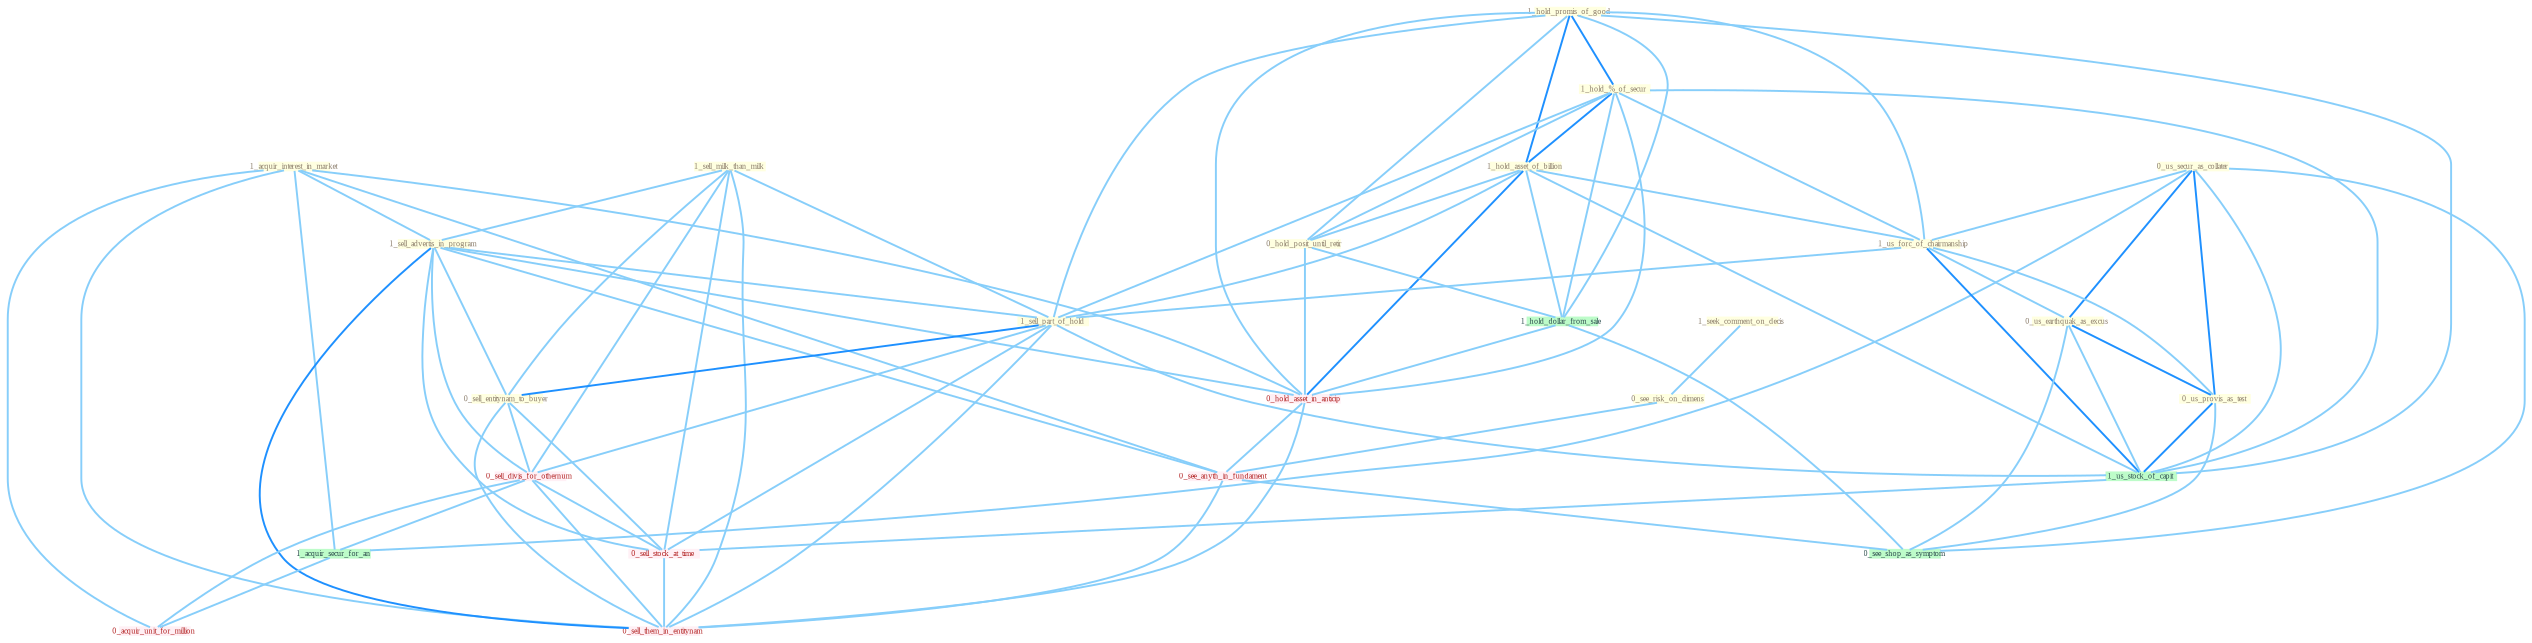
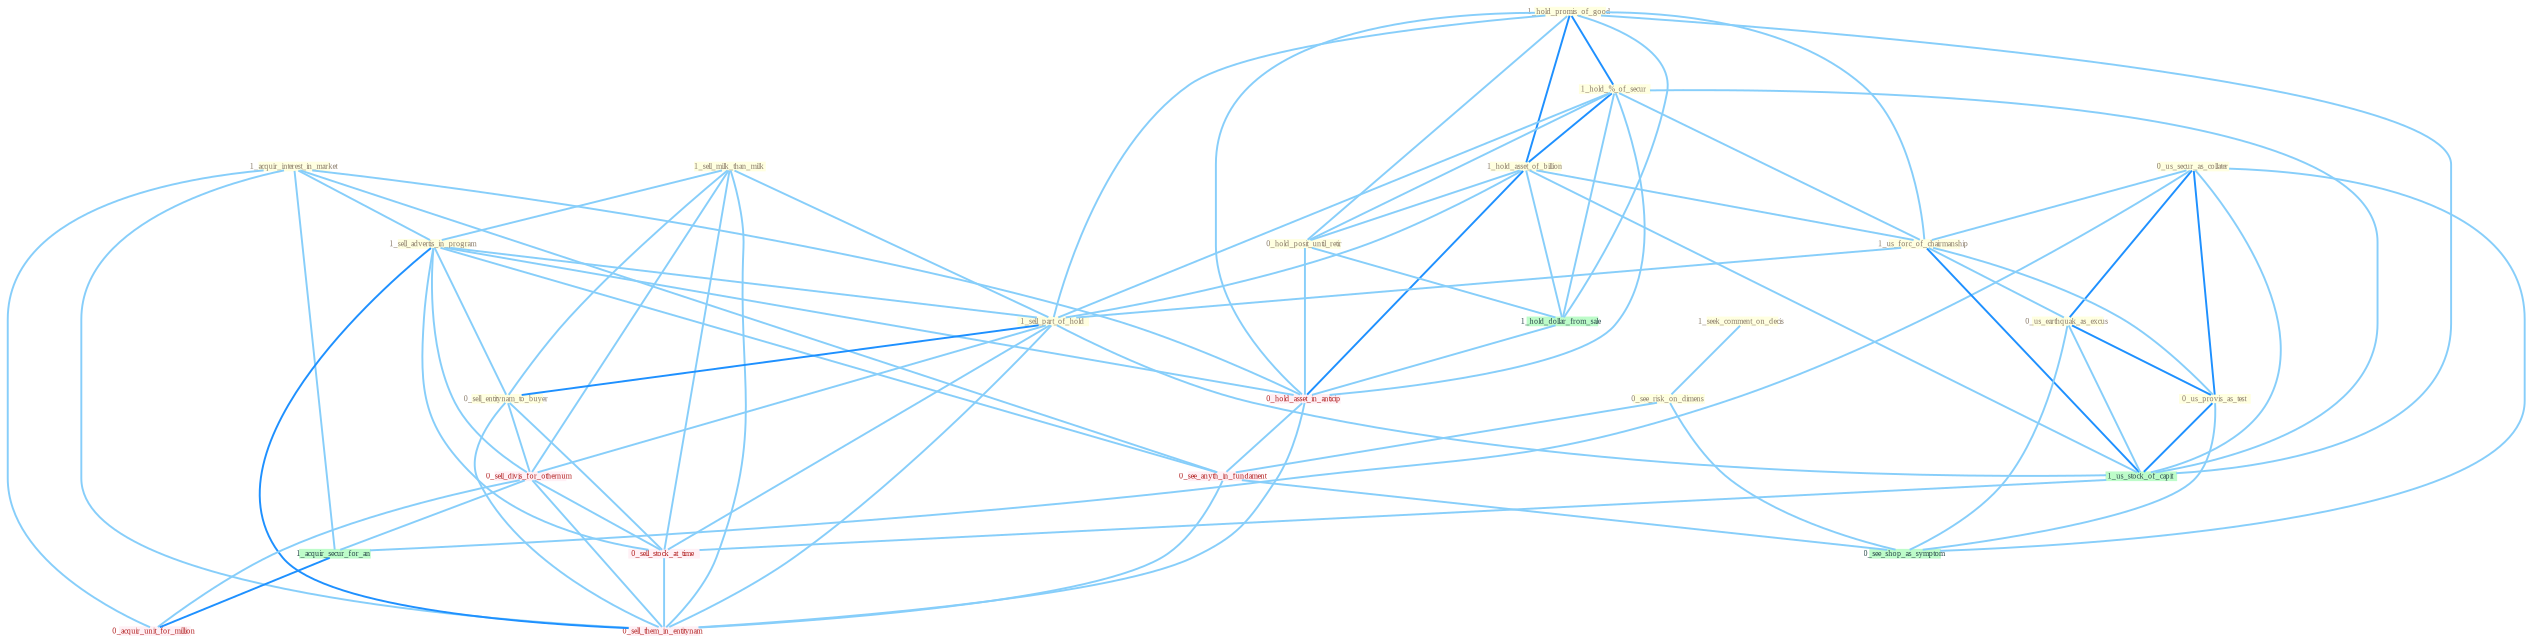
(1751, 415) -> (1777, 508)
(245, 593) -> (245, 593)
